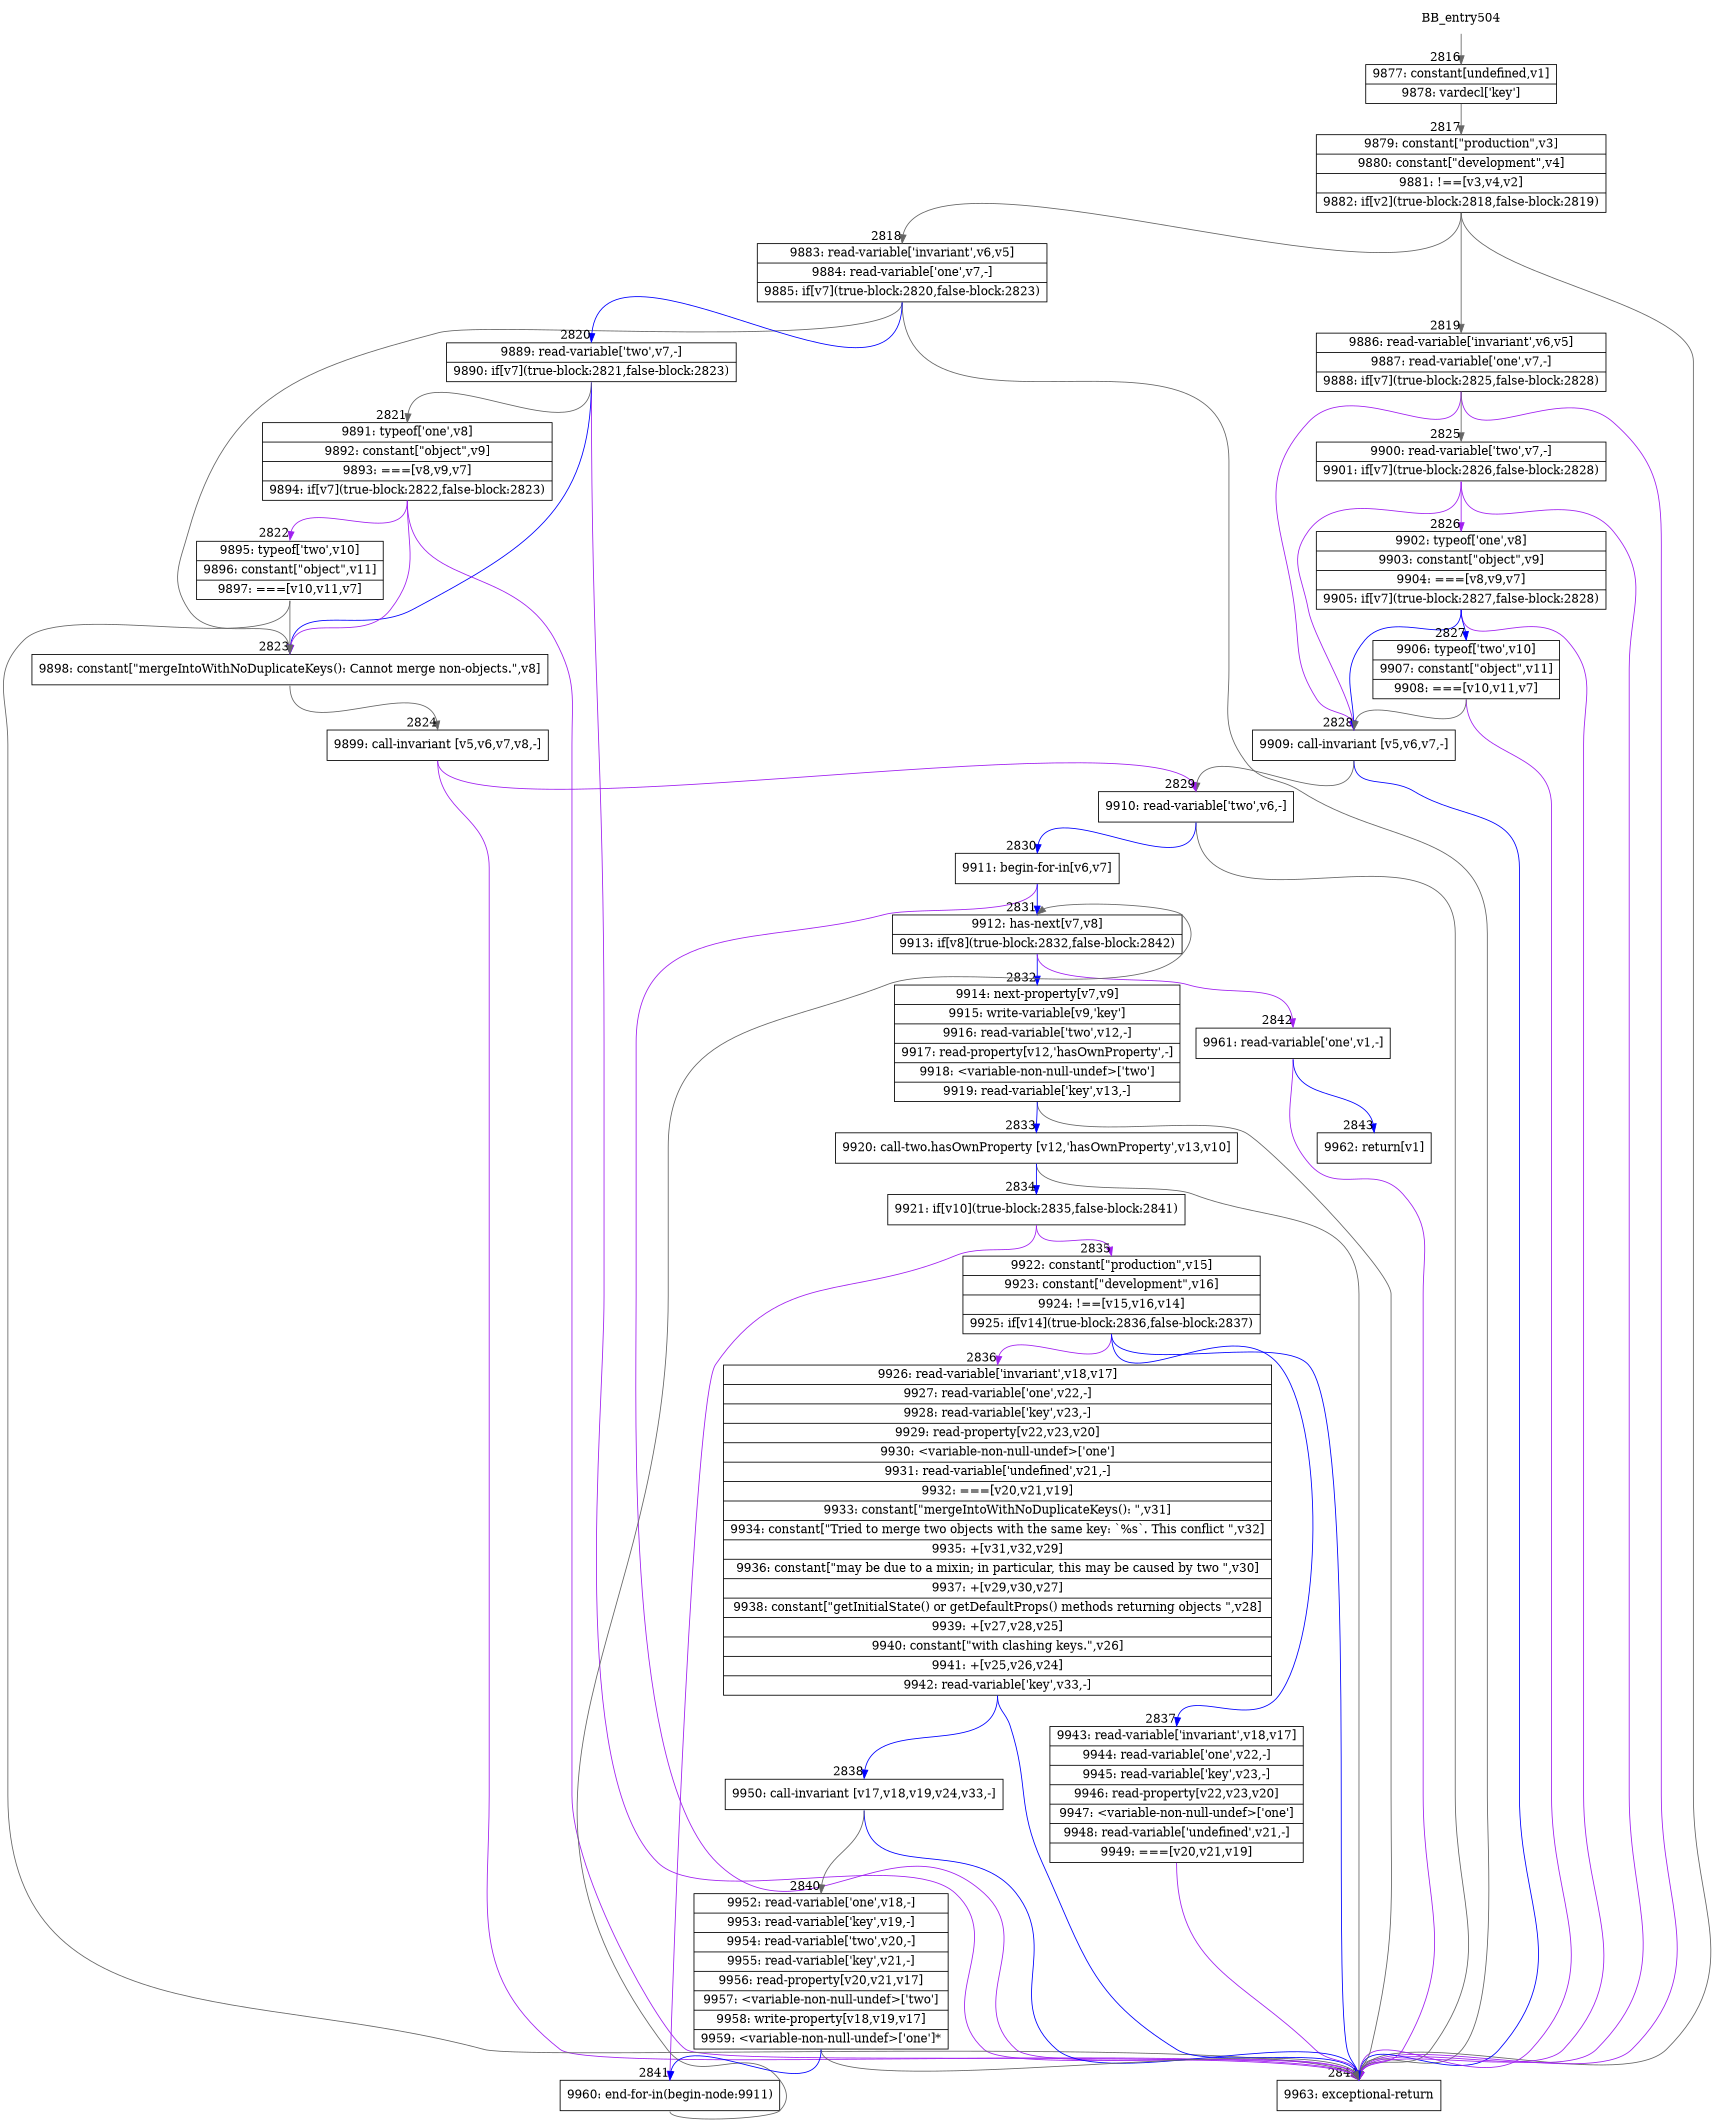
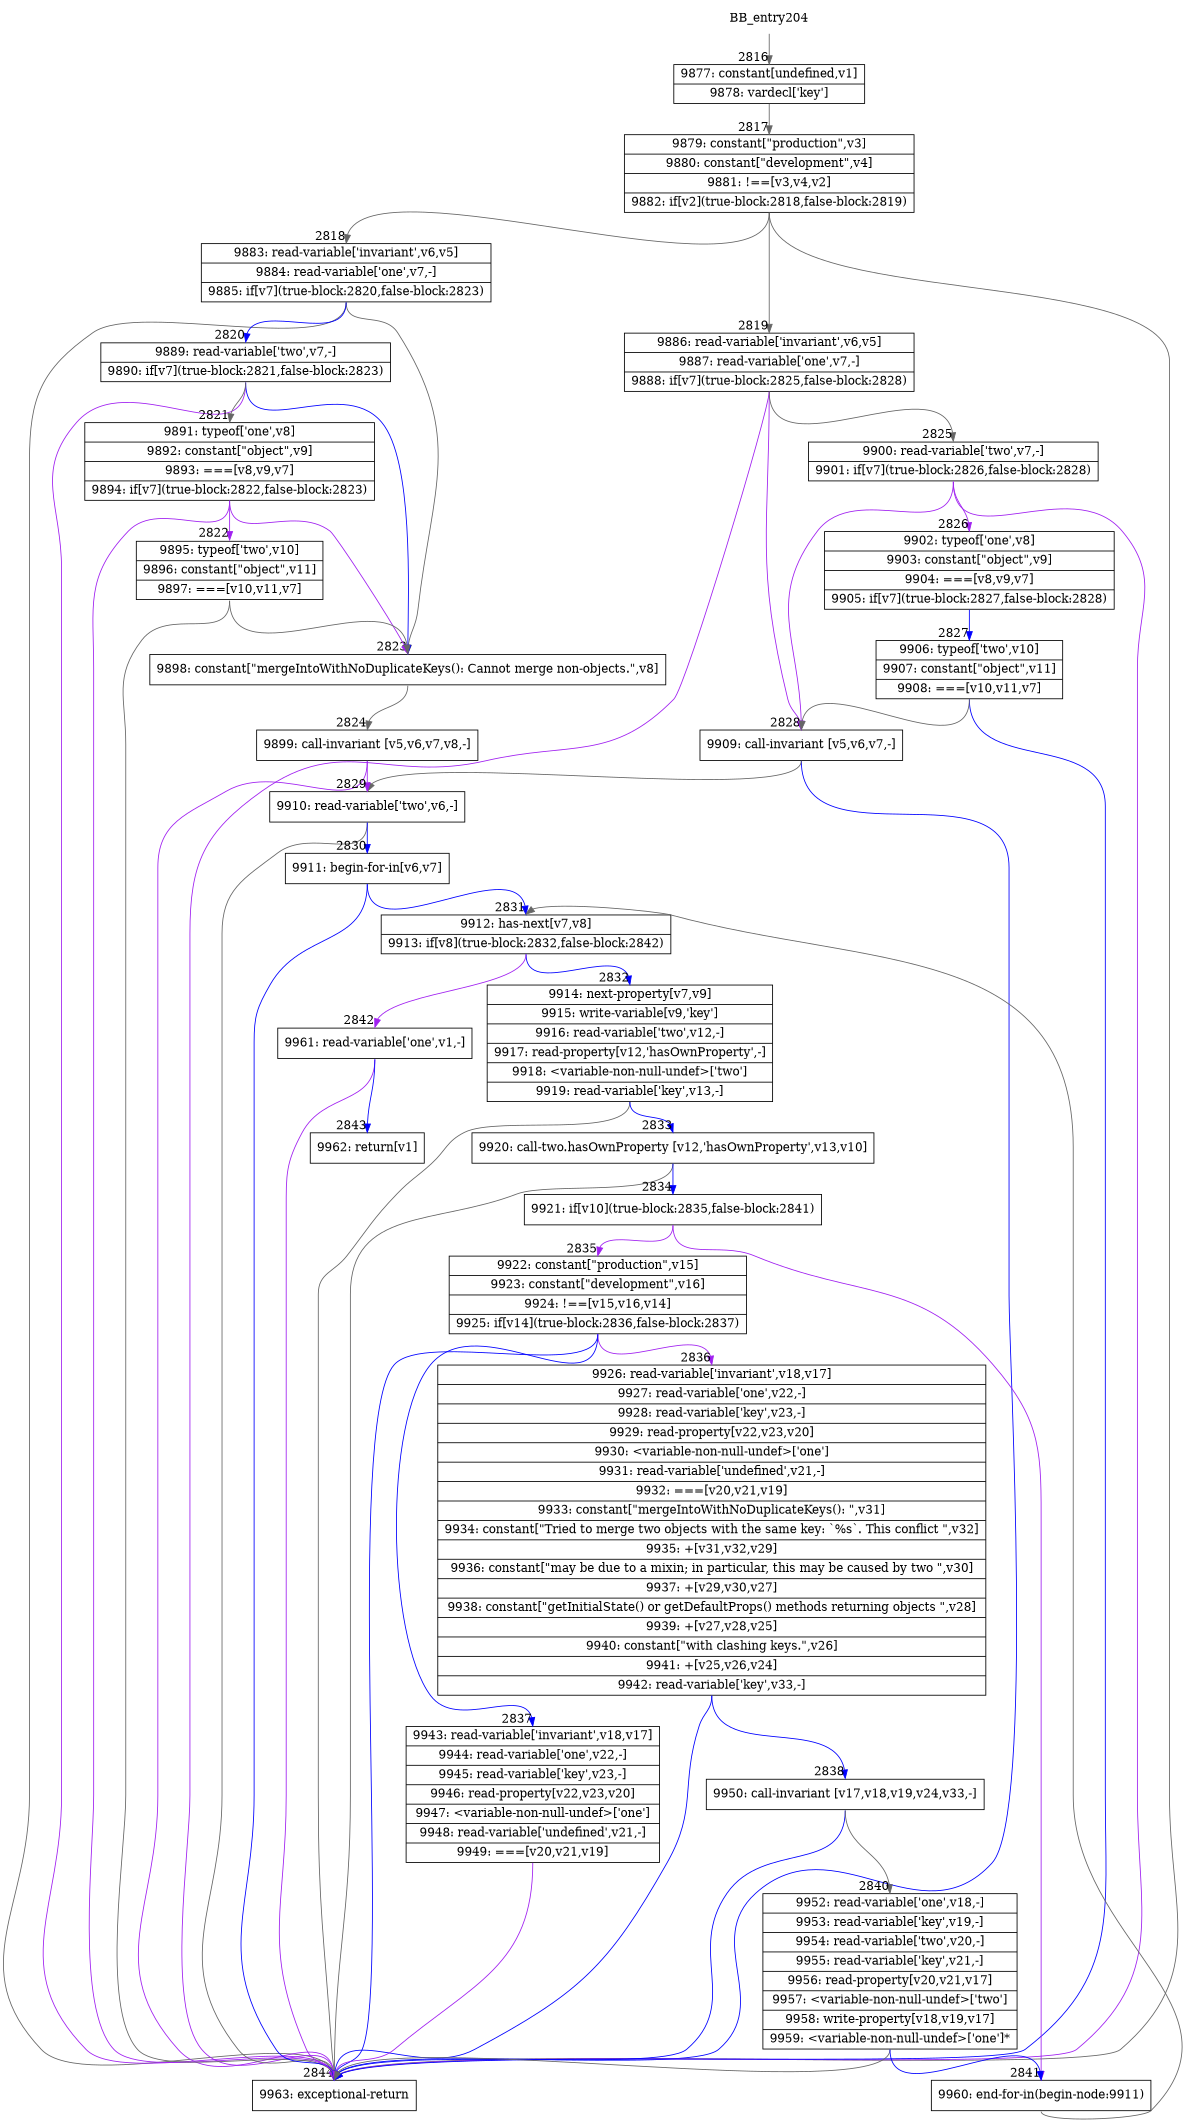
(1461, 19) -> (769, 19)
(1376, 632) -> none
(1584, 1391) -> none
(1551, 1456) -> (1105, 1689)
(645, 1620) -> (254, 1478)
